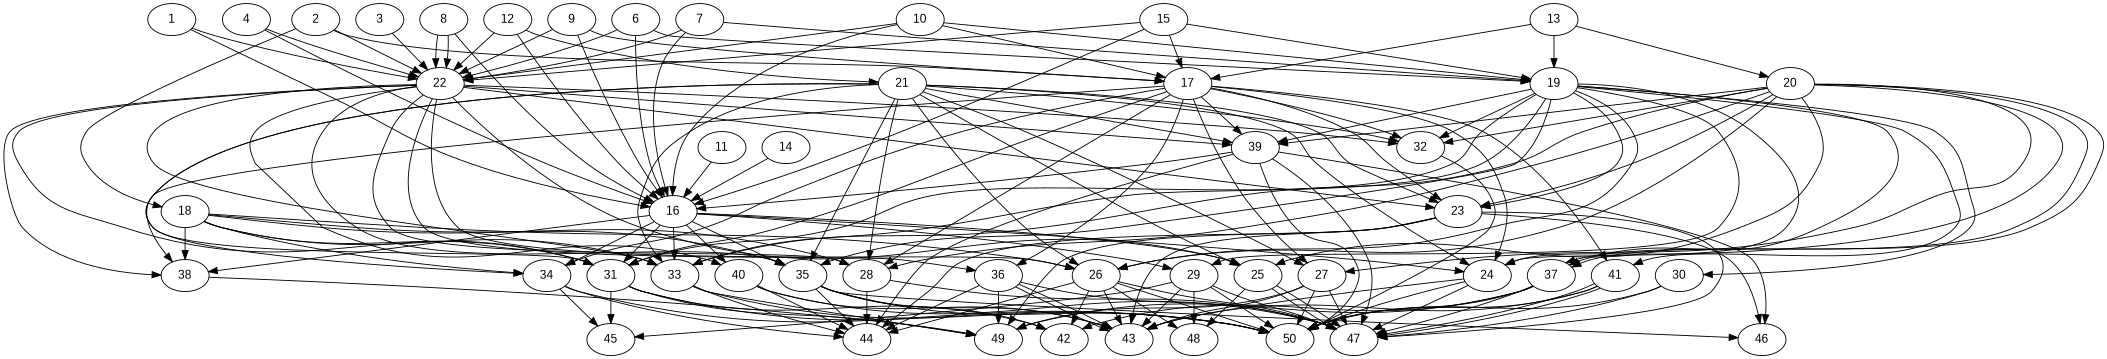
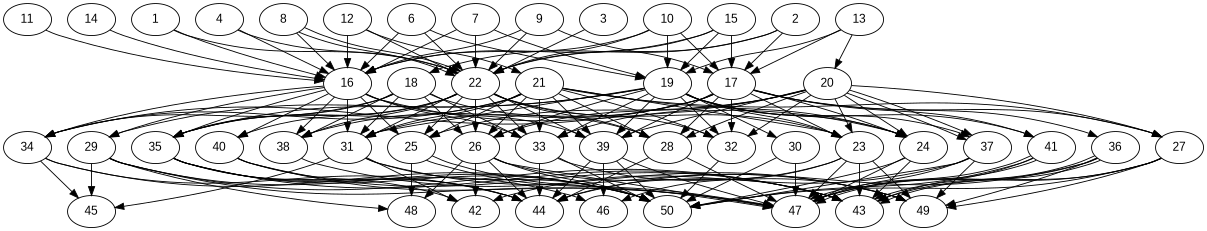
(969, 184) -> (471, 115)
(626, 255) -> none
